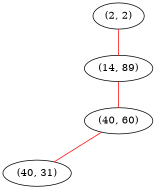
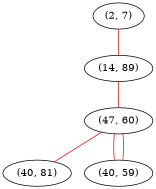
(119, 16) -> (119, 16)
(119, 121) -> (119, 121)
(37, 173) -> (37, 173)
none -> (119, 173)
